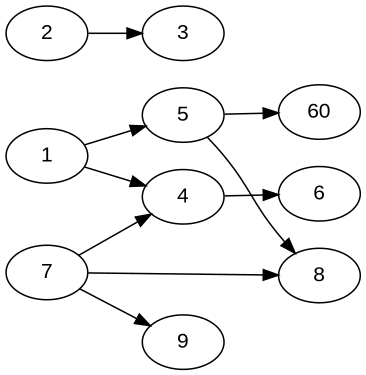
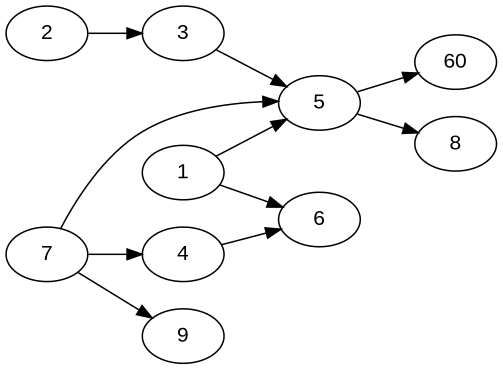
none -> (245, 65)
(108, 174) -> (244, 193)
(176, 274) -> (141, 133)
